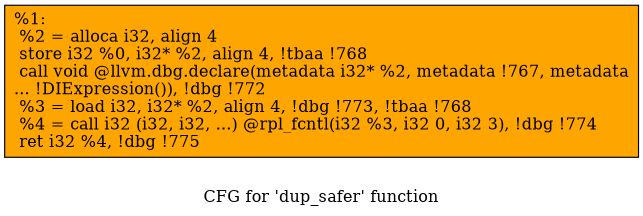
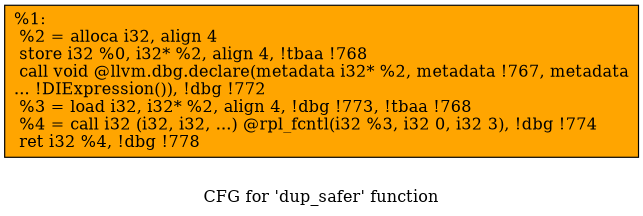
(108, 142) -> (108, 142)
